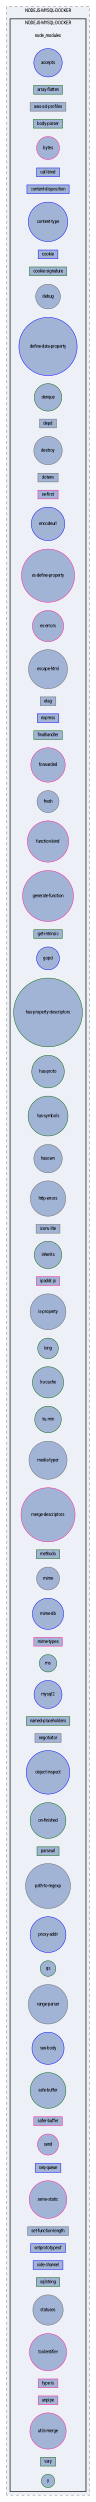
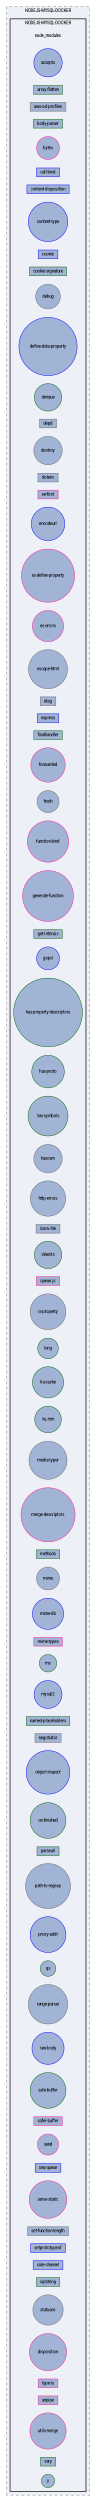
(48, 1281) -> (48, 1281)
(48, 2352) -> (48, 2352)
